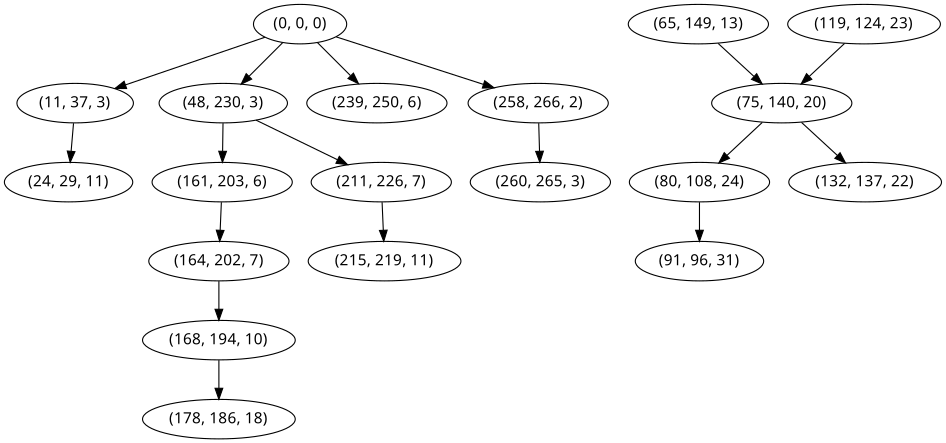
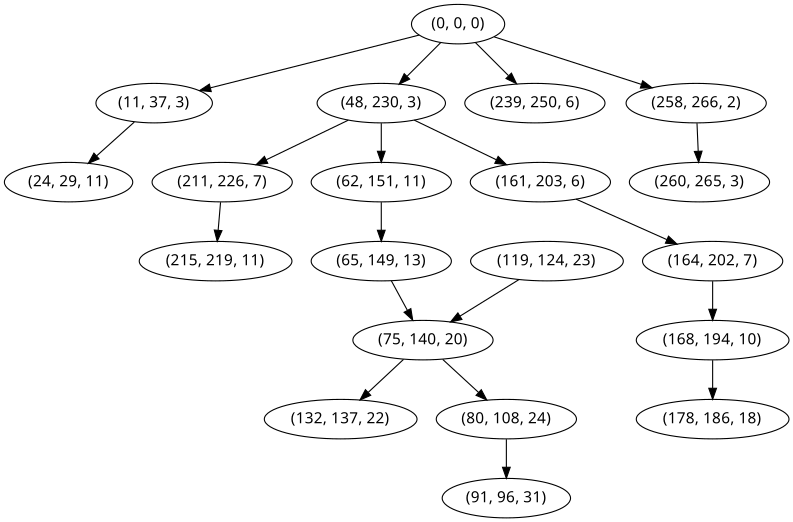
none -> (381, 182)
